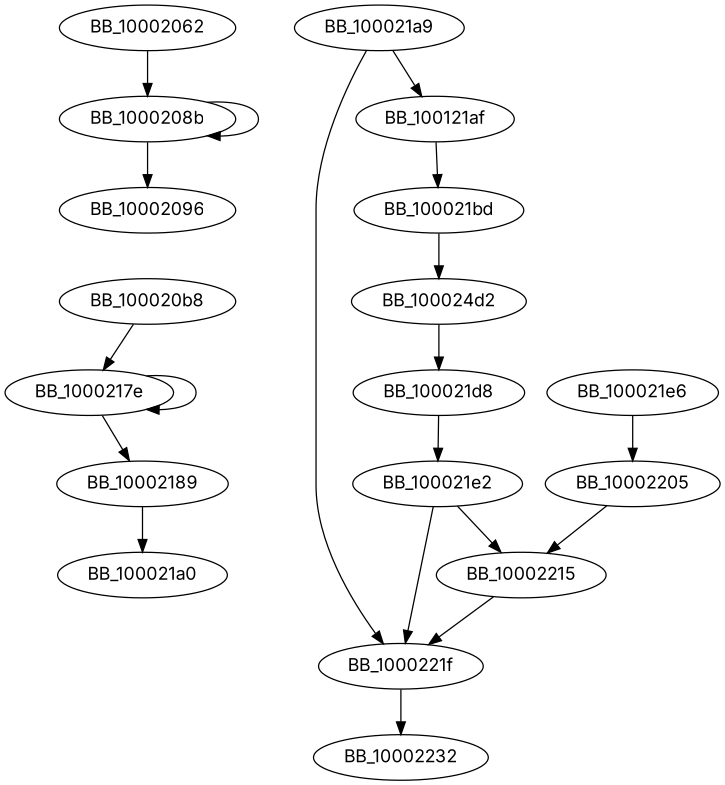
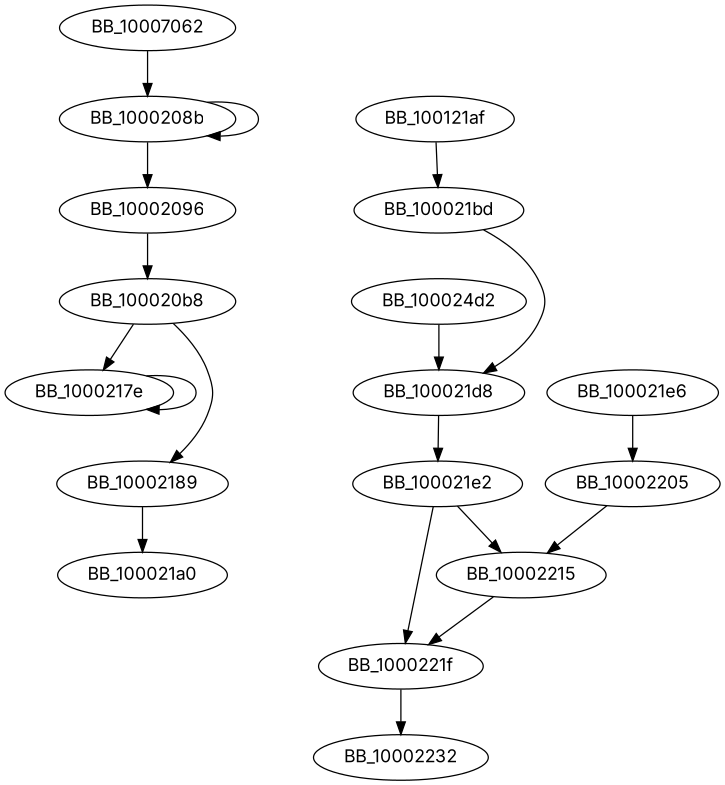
(148, 28) -> (148, 28)
(379, 28) -> none
none -> (148, 250)
(439, 250) -> (544, 295)
(112, 433) -> (212, 387)
